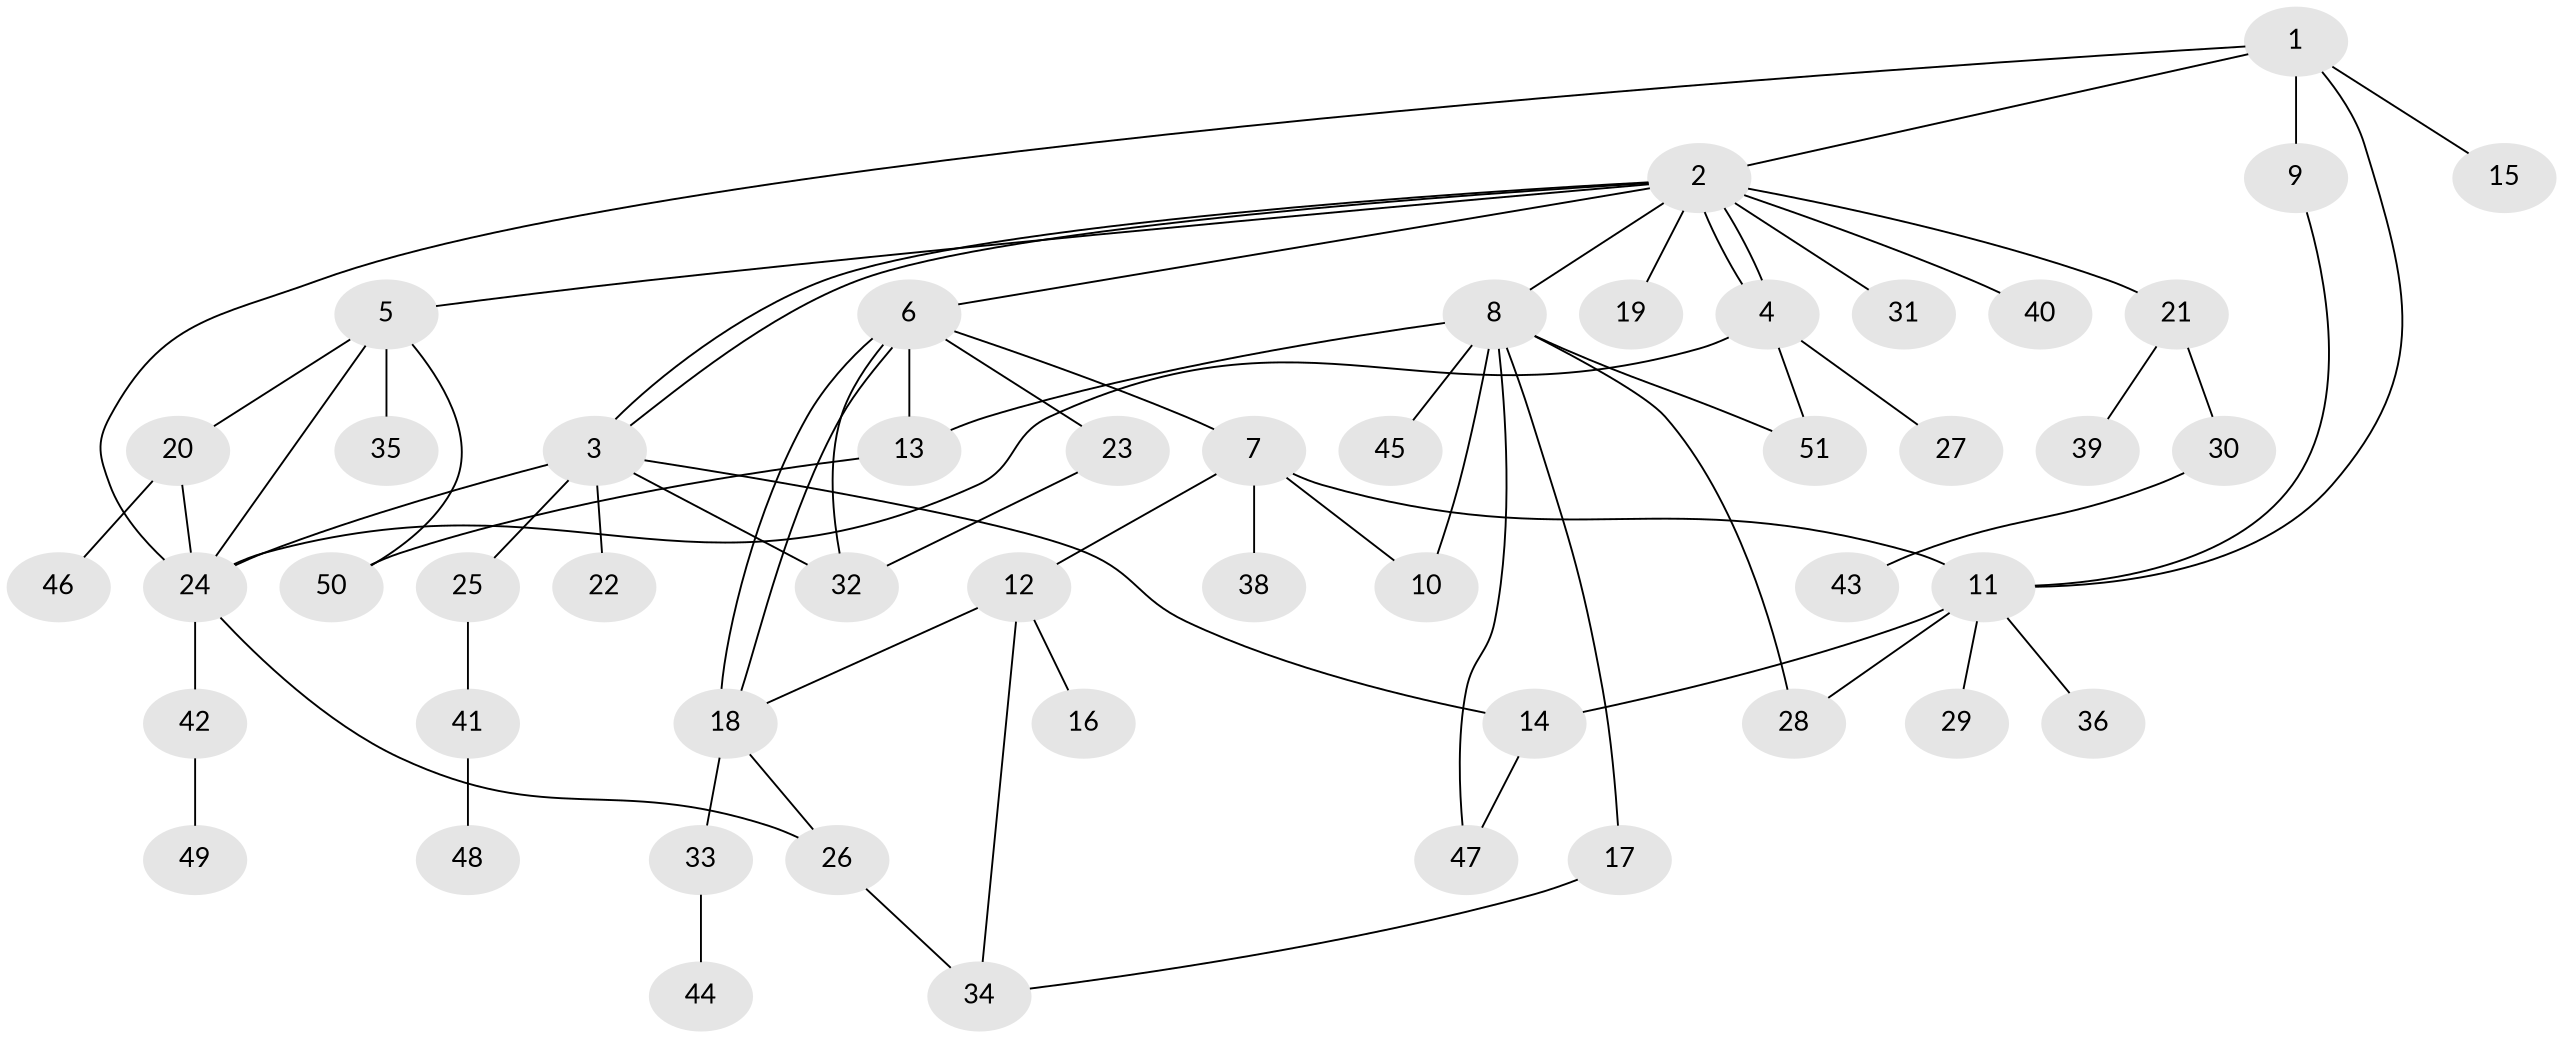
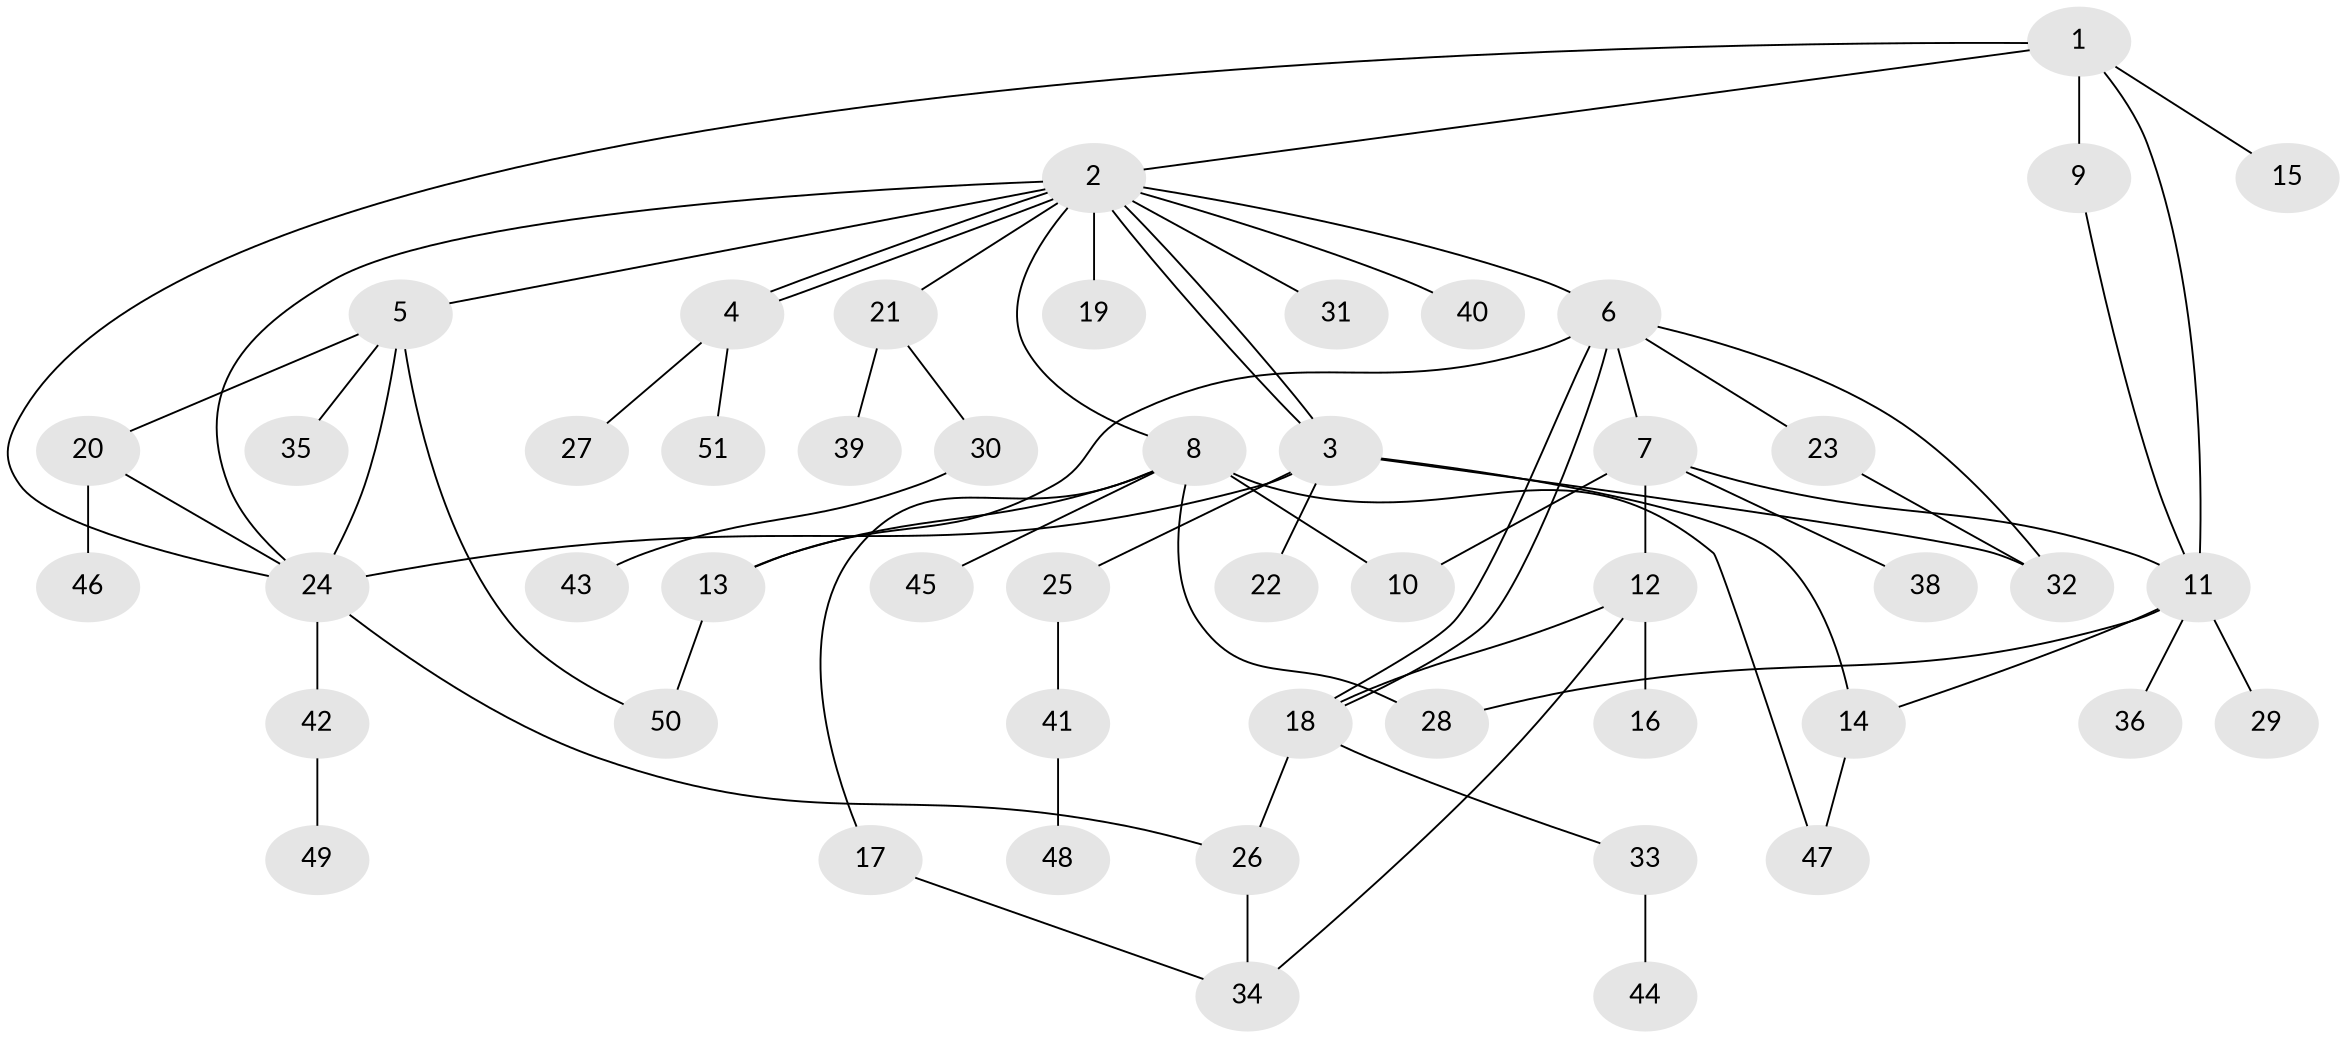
(1653, 385) -> none
(993, 476) -> (510, 230)
